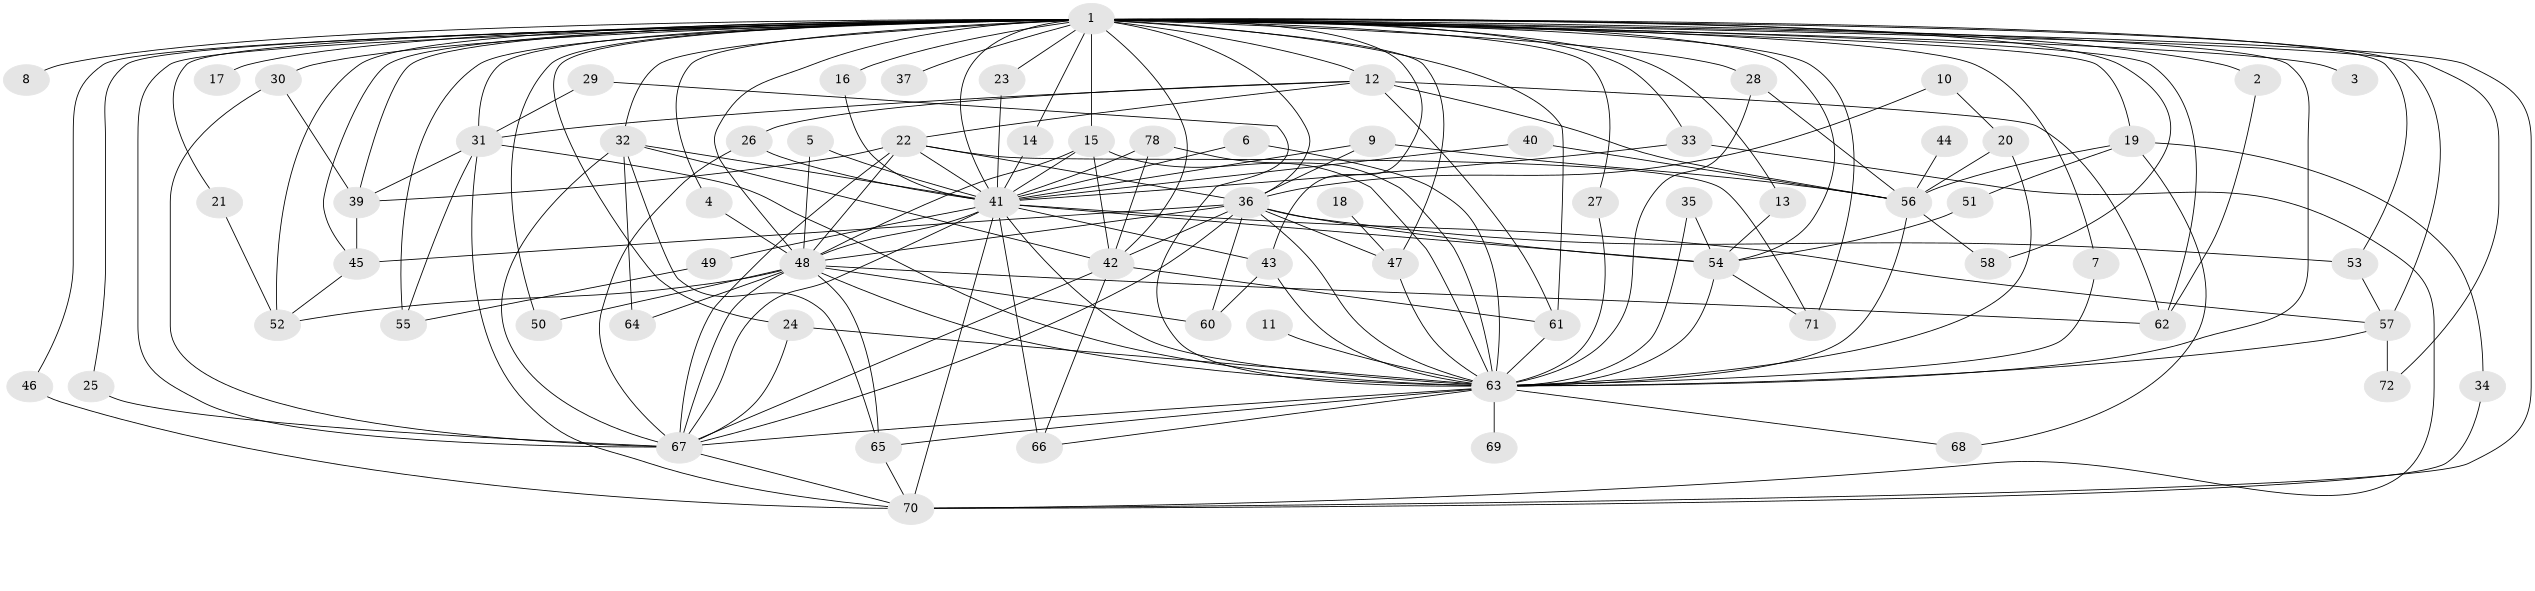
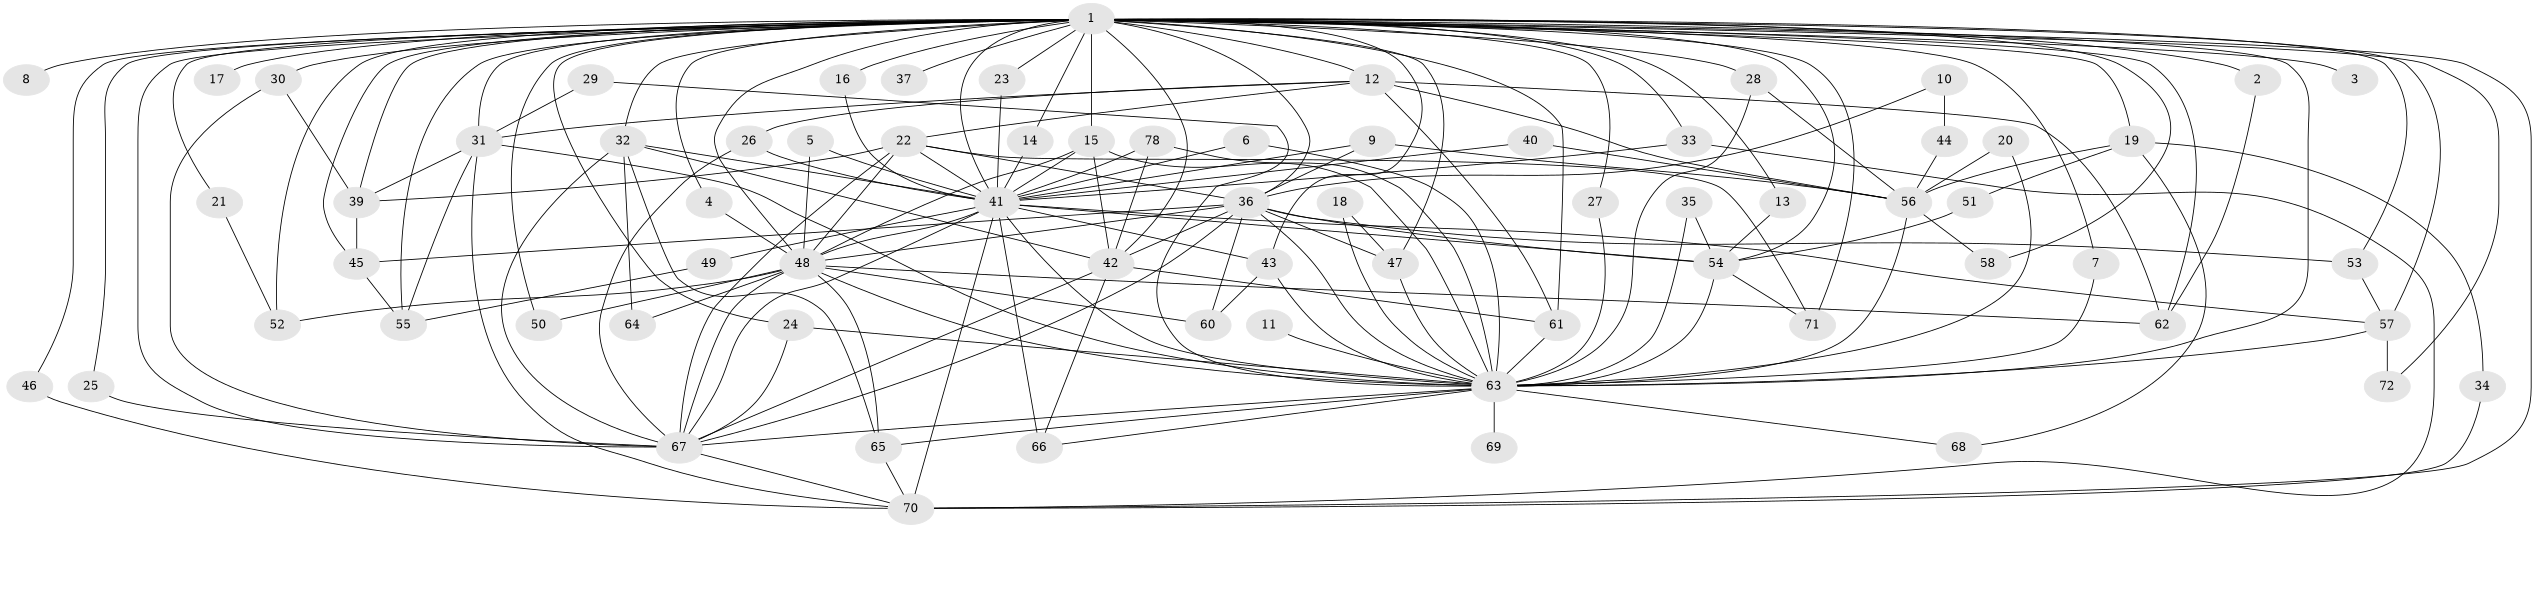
(1975, 111) -> (1945, 108)
(317, 295) -> (380, 295)
none -> (1387, 317)
